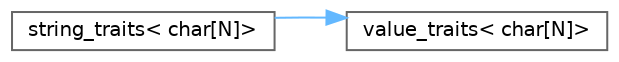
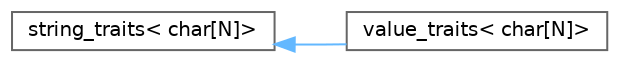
(301, 18) -> (321, 45)
